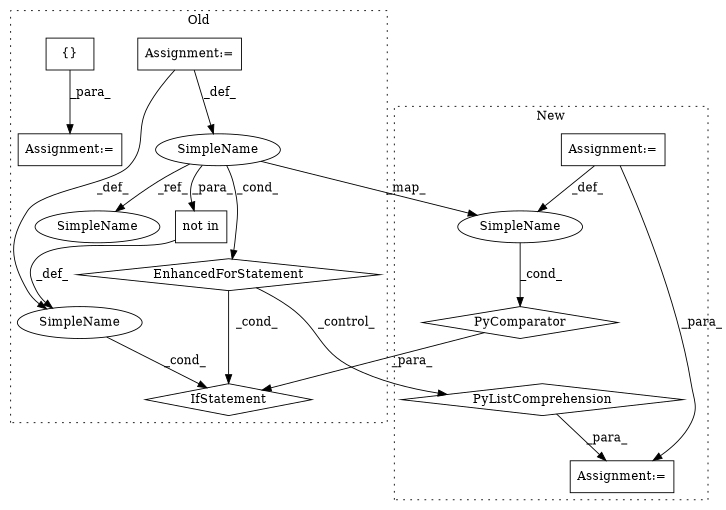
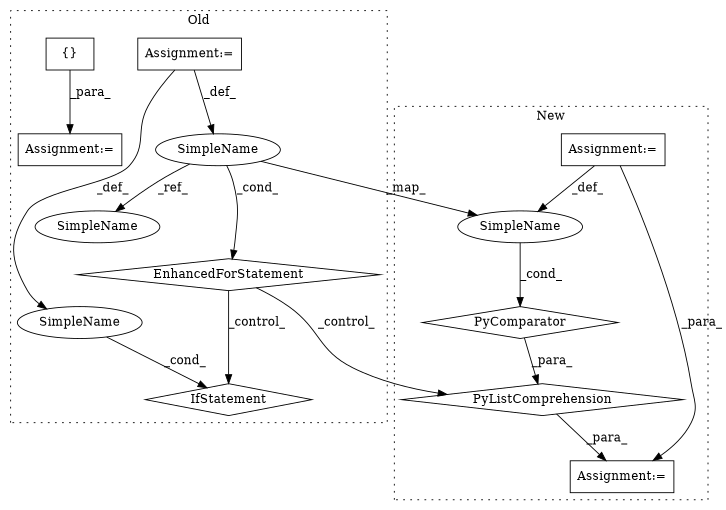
(201, 227) -> none
(257, 323) -> (257, 323)
(378, 360) -> (530, 357)
